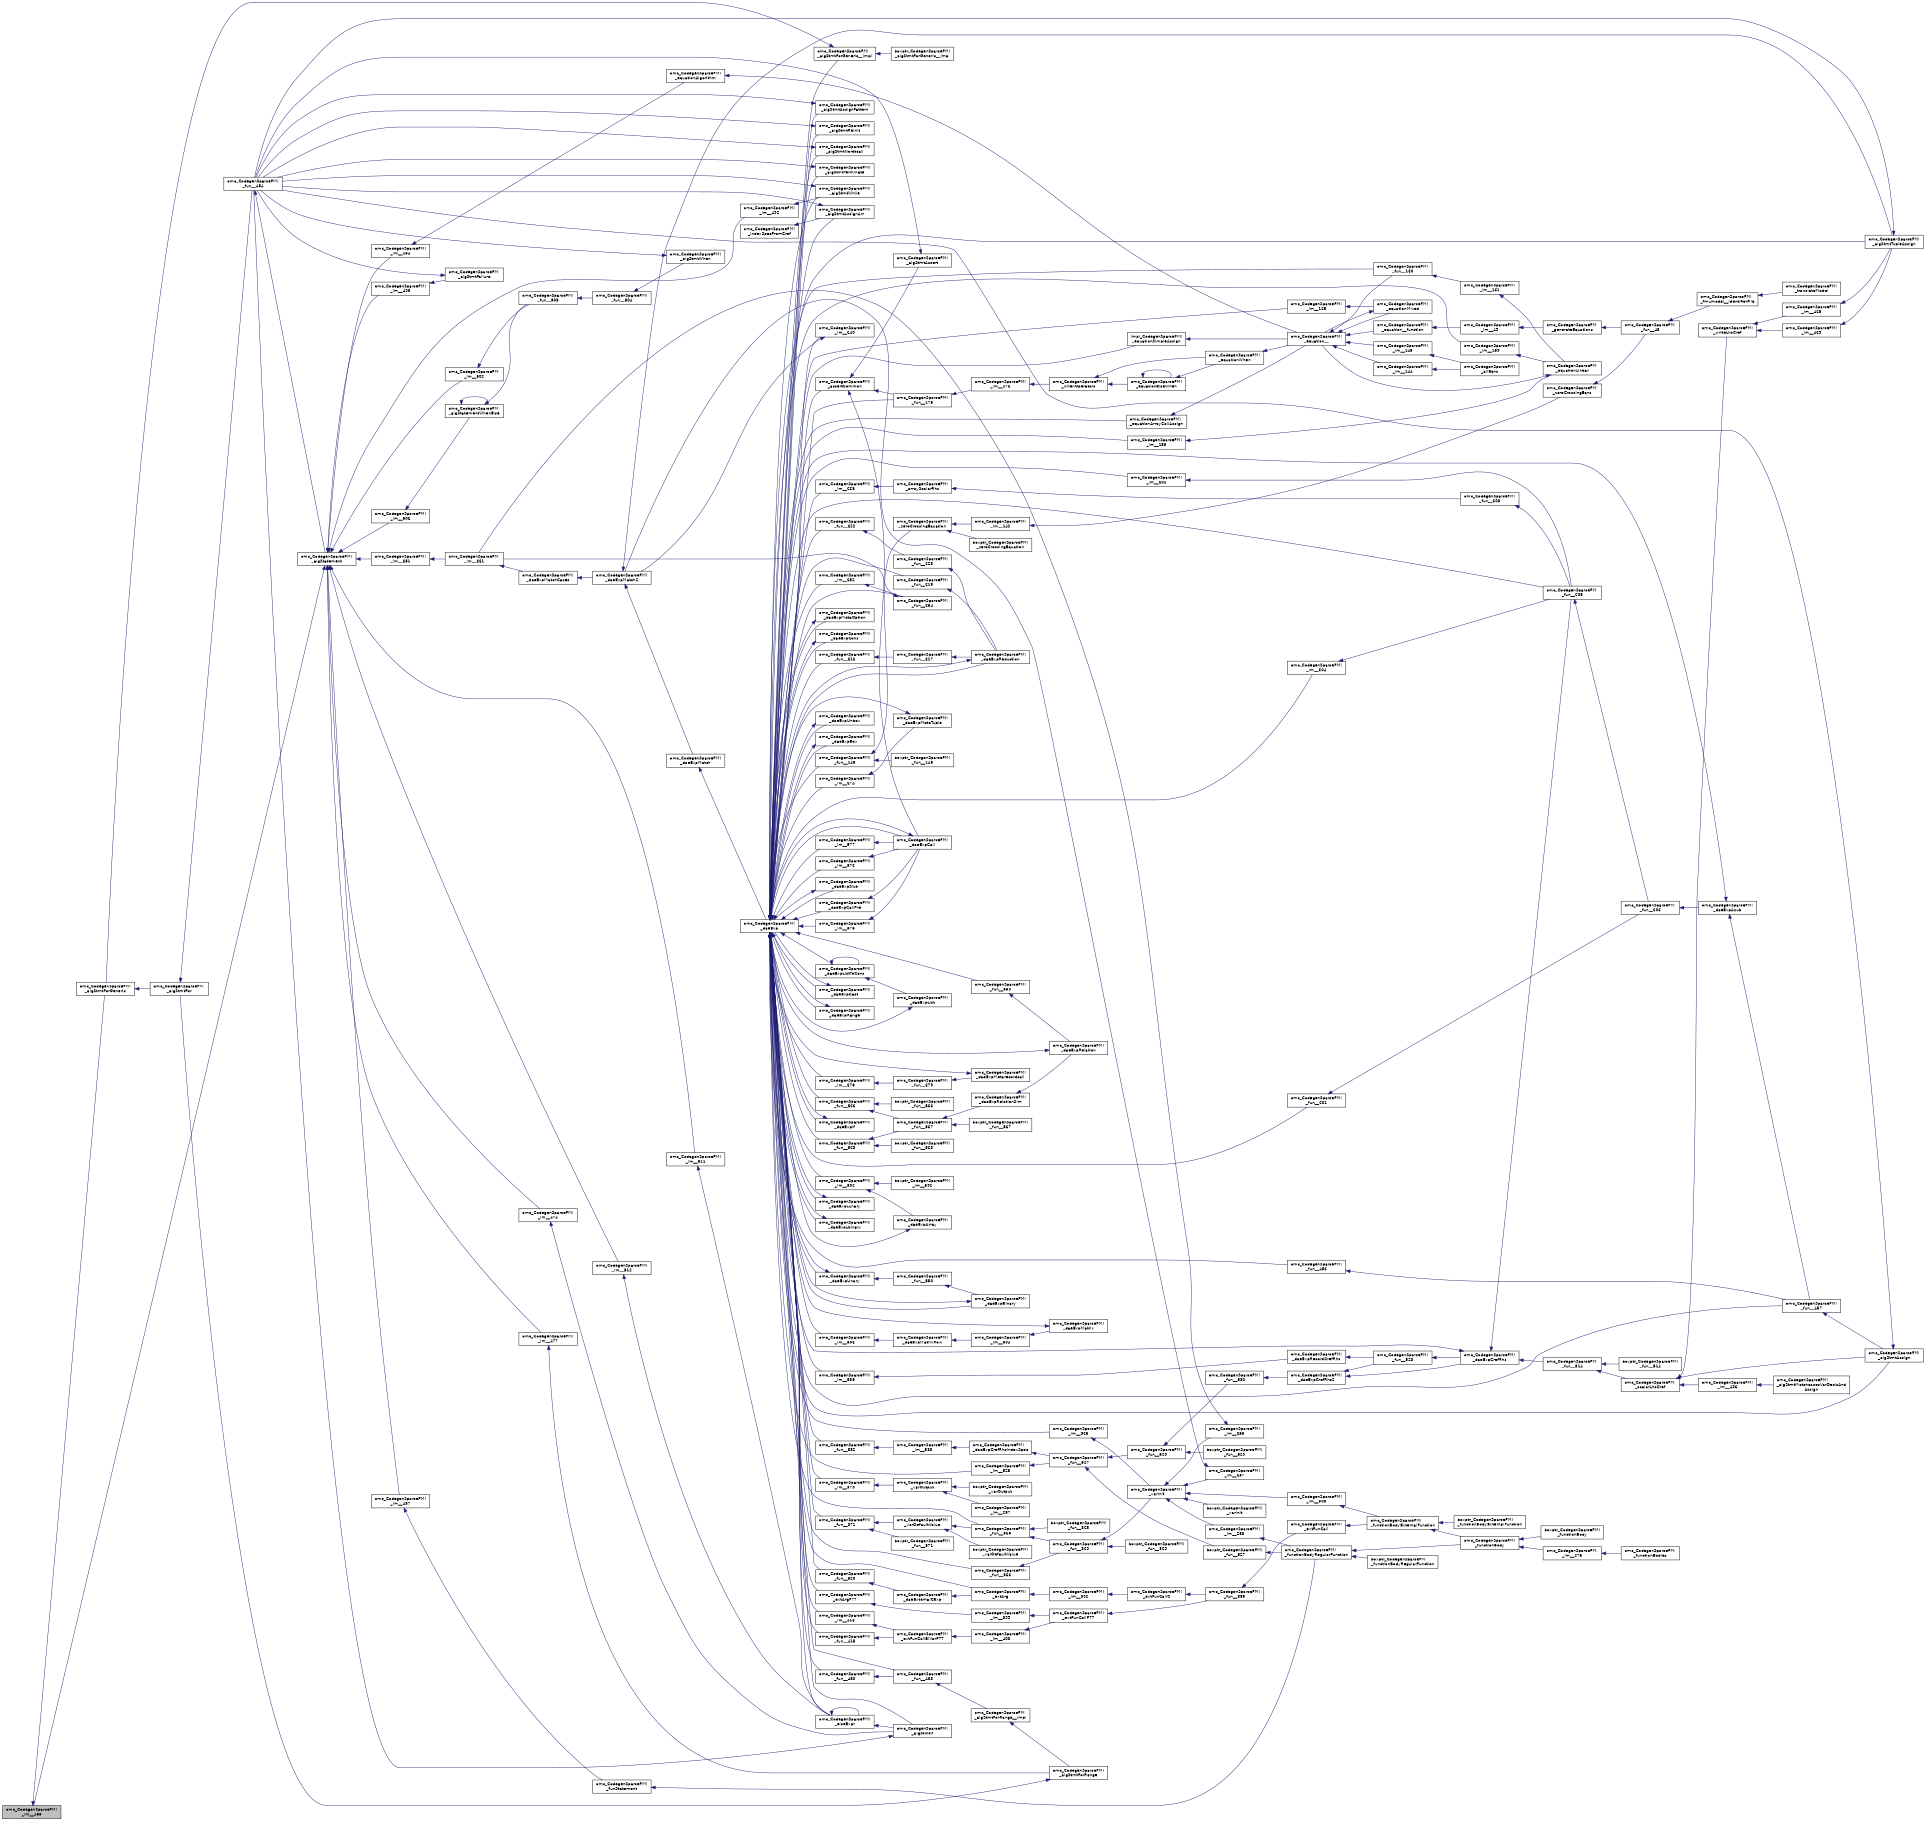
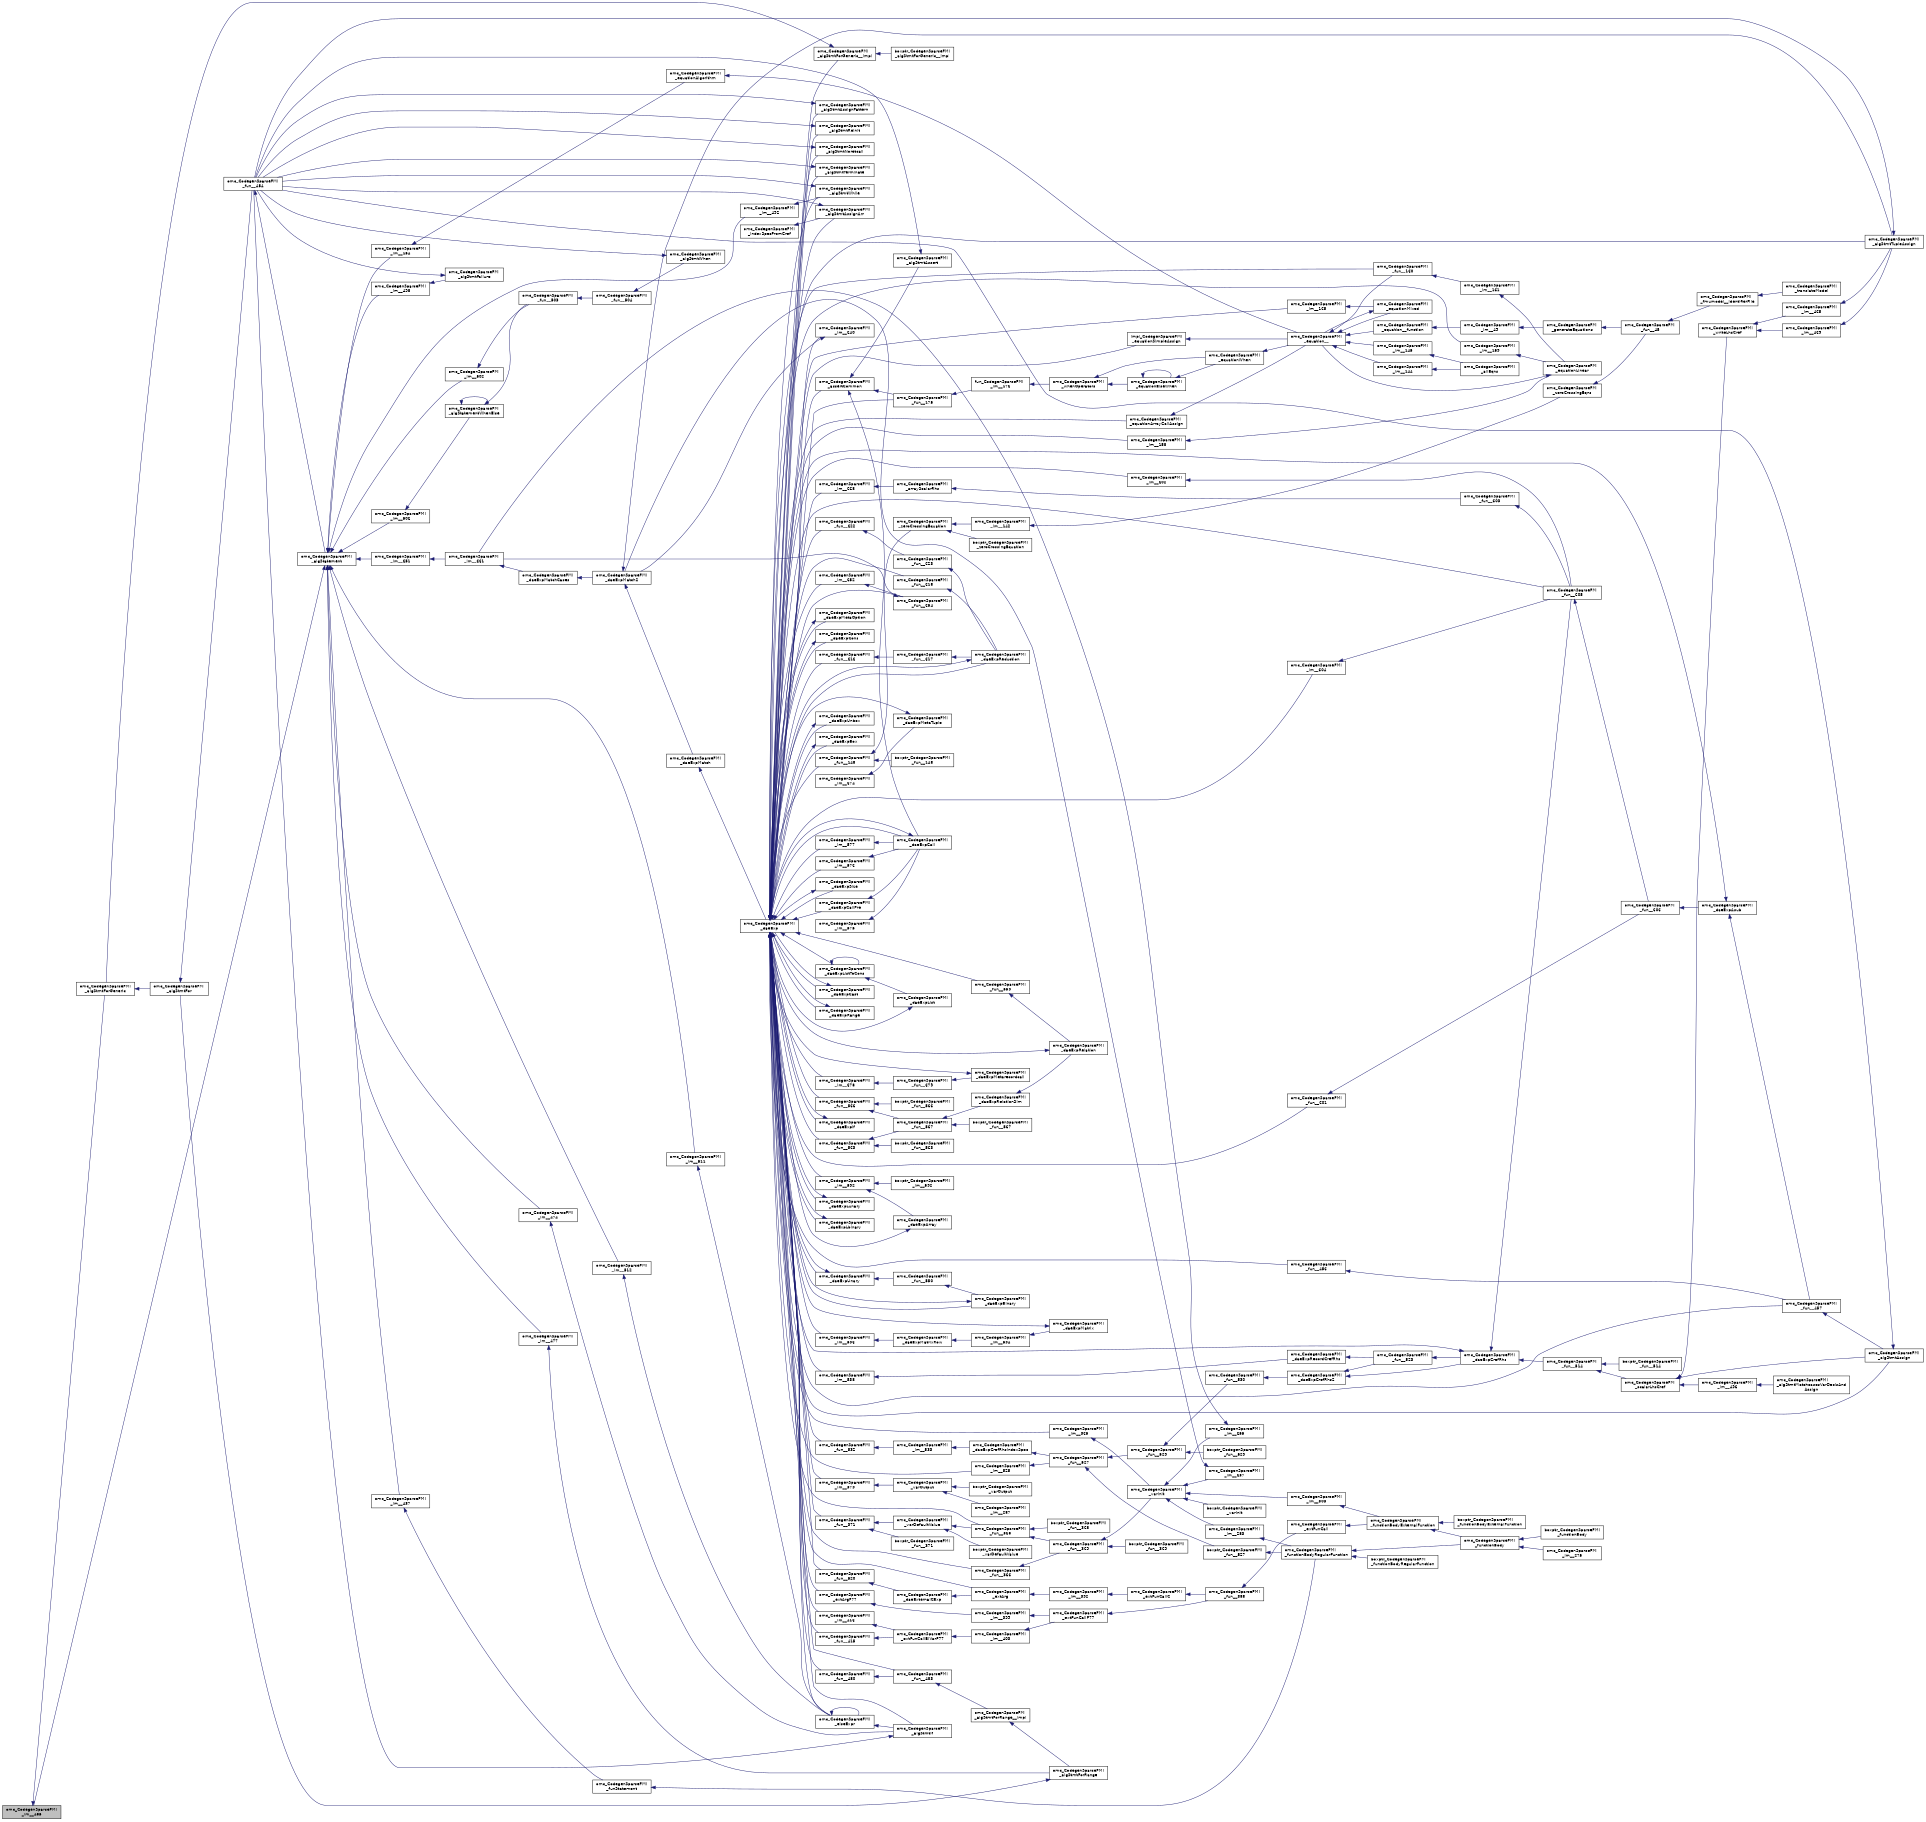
(1001, 384) -> (1001, 384)
(787, 839) -> none
(809, 926) -> none
(1650, 1553) -> none
